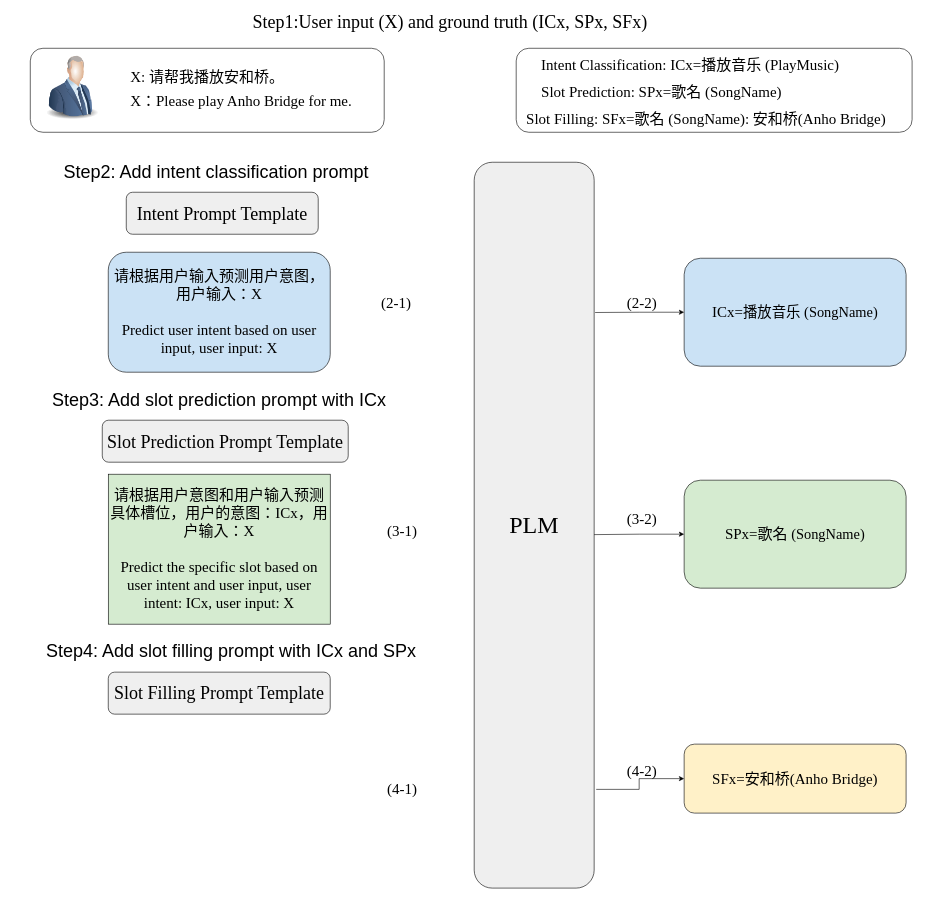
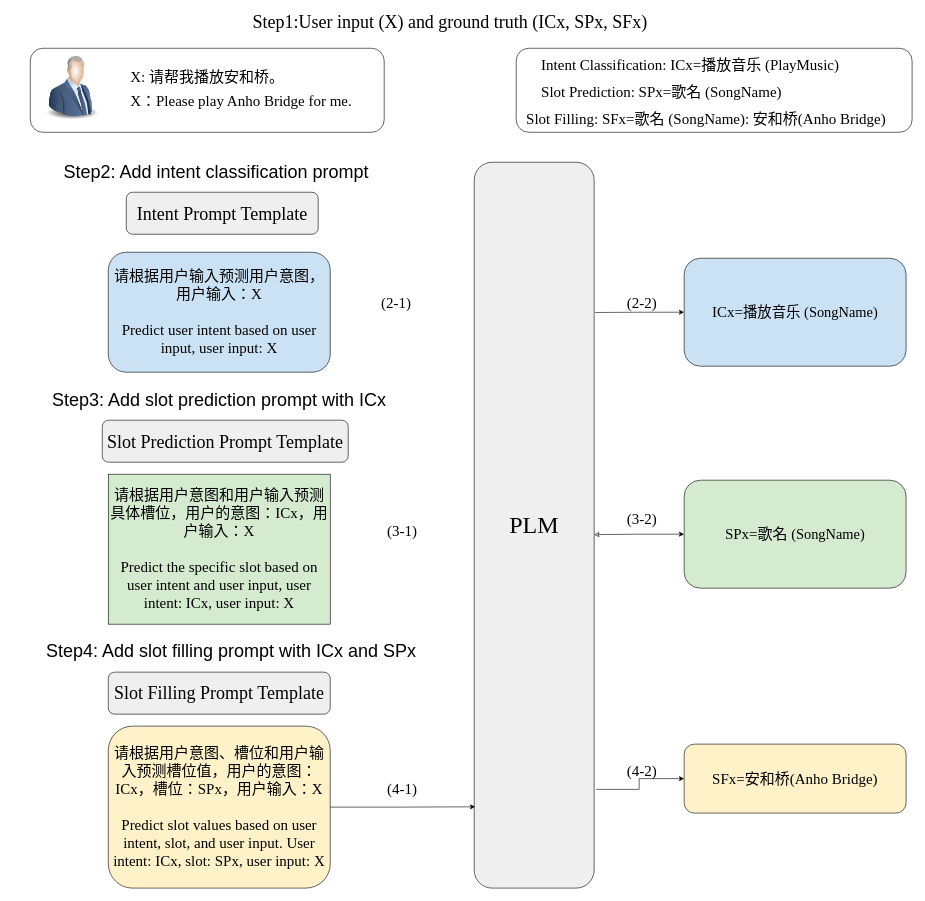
(597, 535) -> (599, 535)
none -> (219, 807)
none -> (469, 807)
